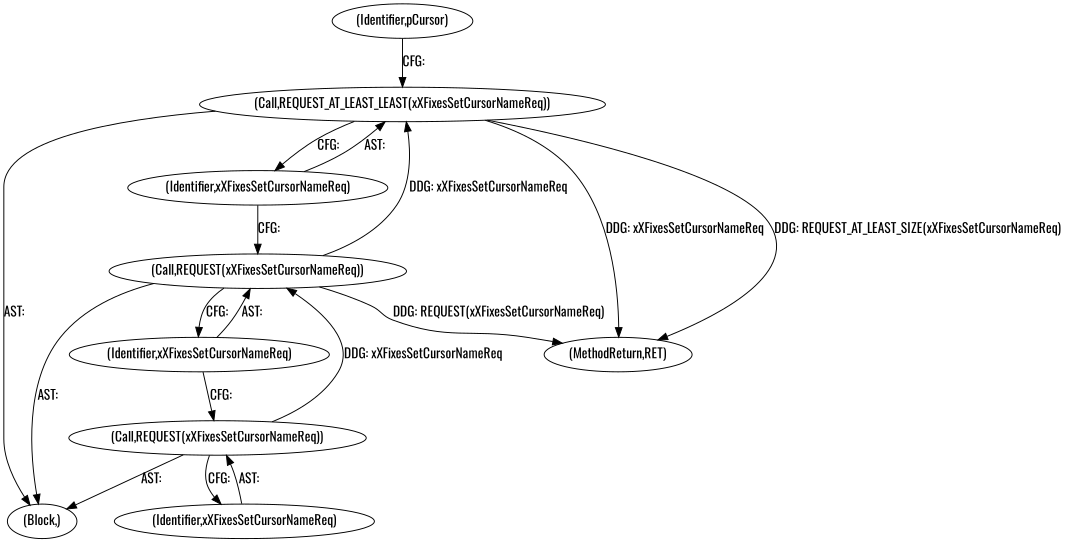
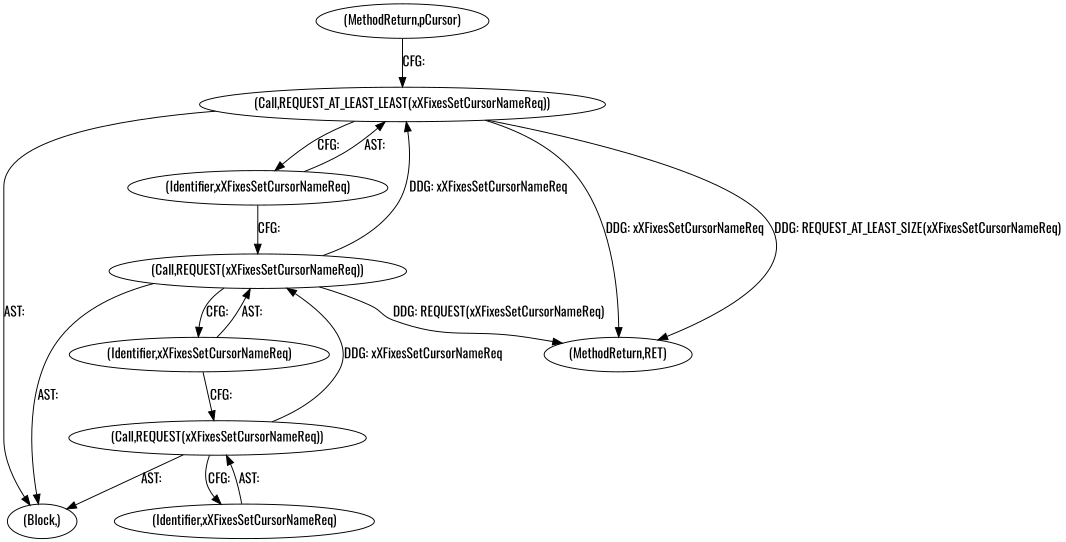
(402, 21) -> (402, 21)
